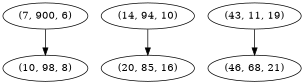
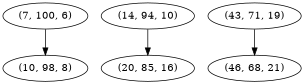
(45, 16) -> (45, 16)
(255, 16) -> (255, 16)
